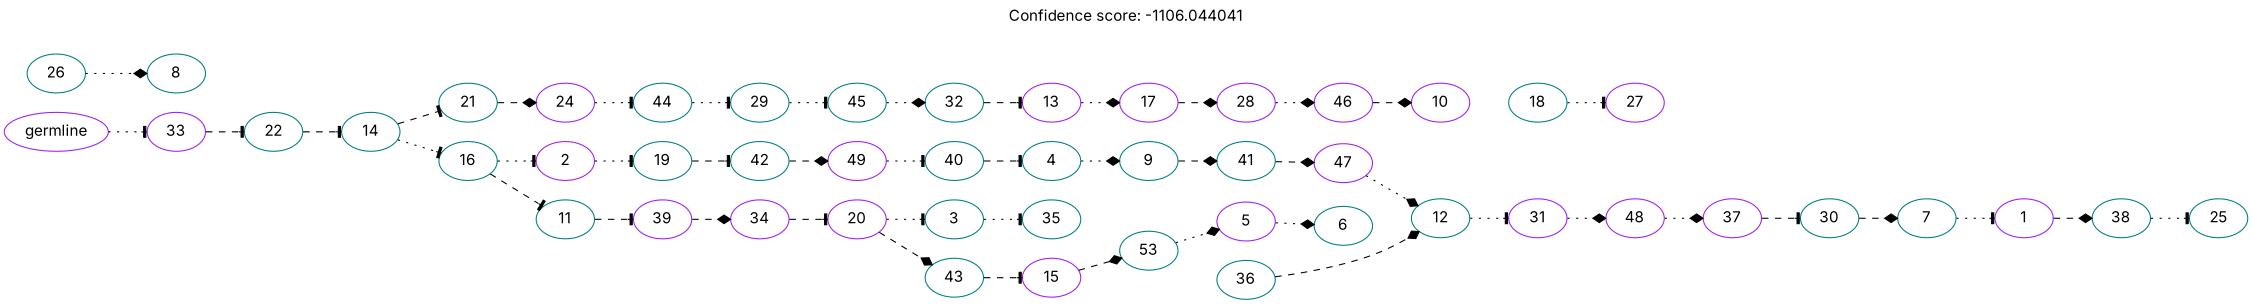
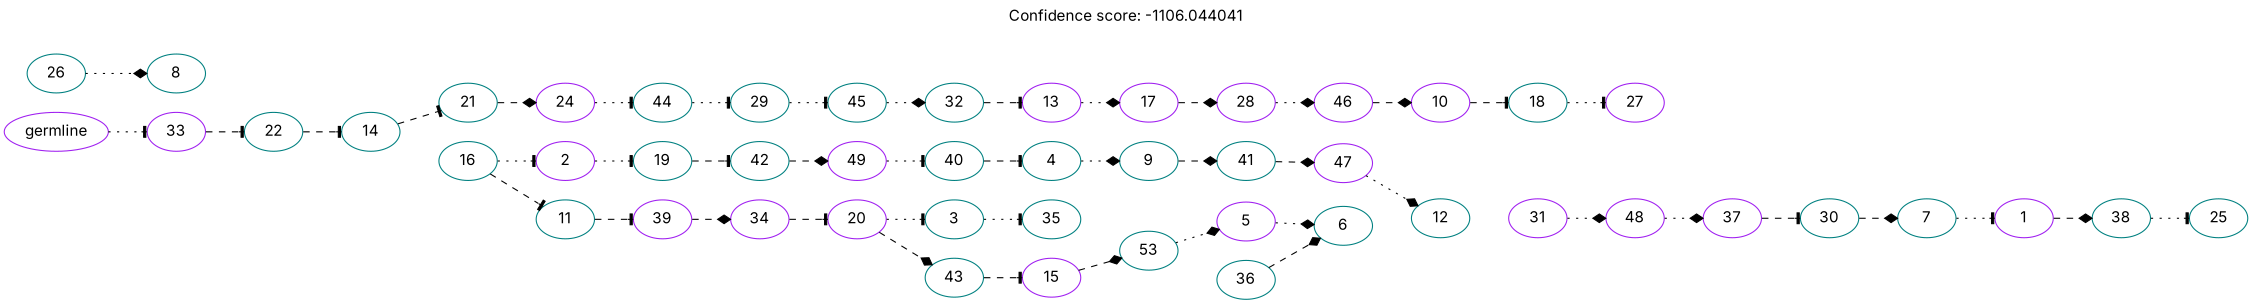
none -> (1487, 103)
(417, 146) -> none
(1487, 218) -> none
(1343, 264) -> (1289, 256)
